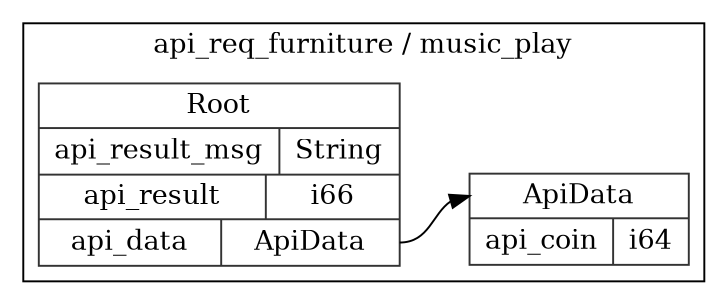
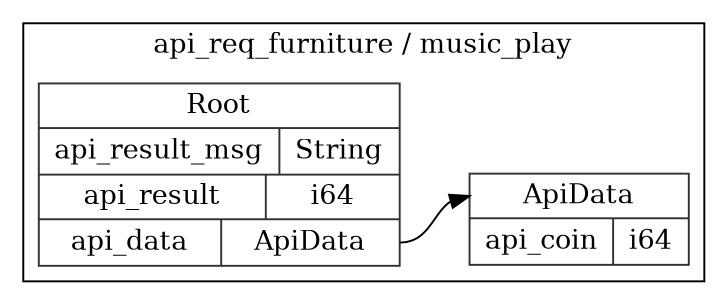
(333, 196) -> (333, 196)
